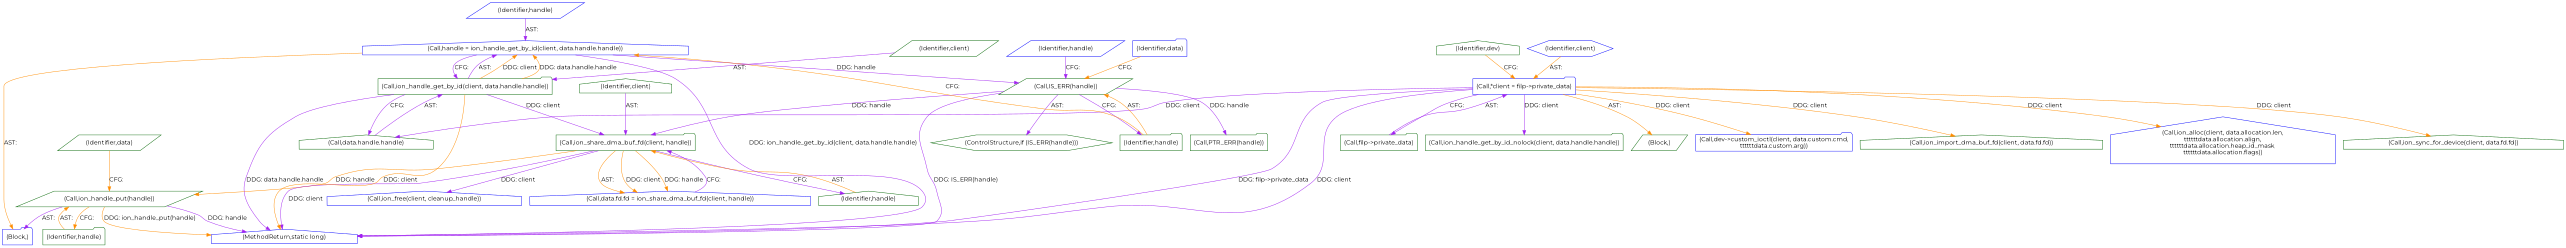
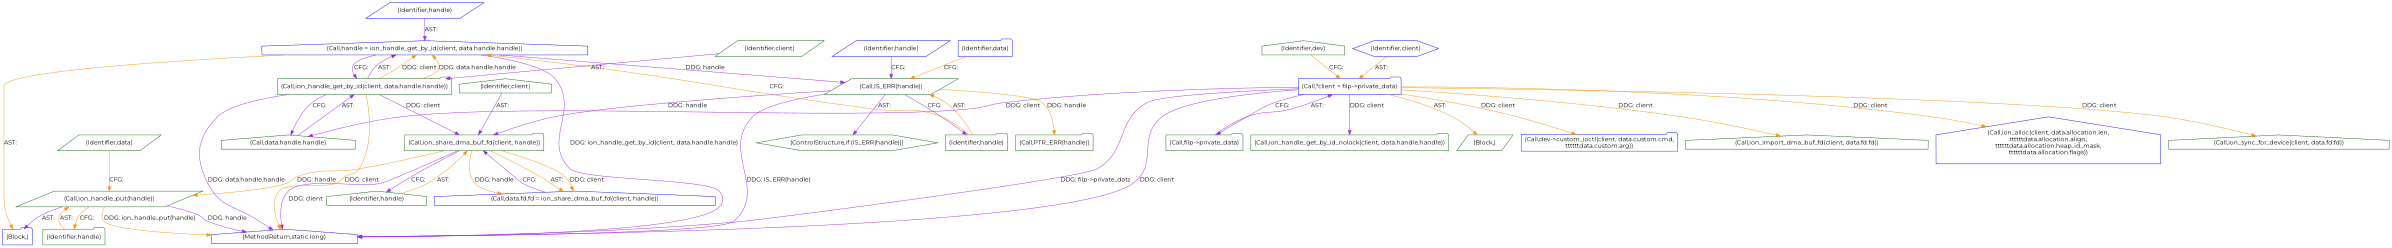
(1178, 95) -> (1007, 95)
(424, 199) -> none
